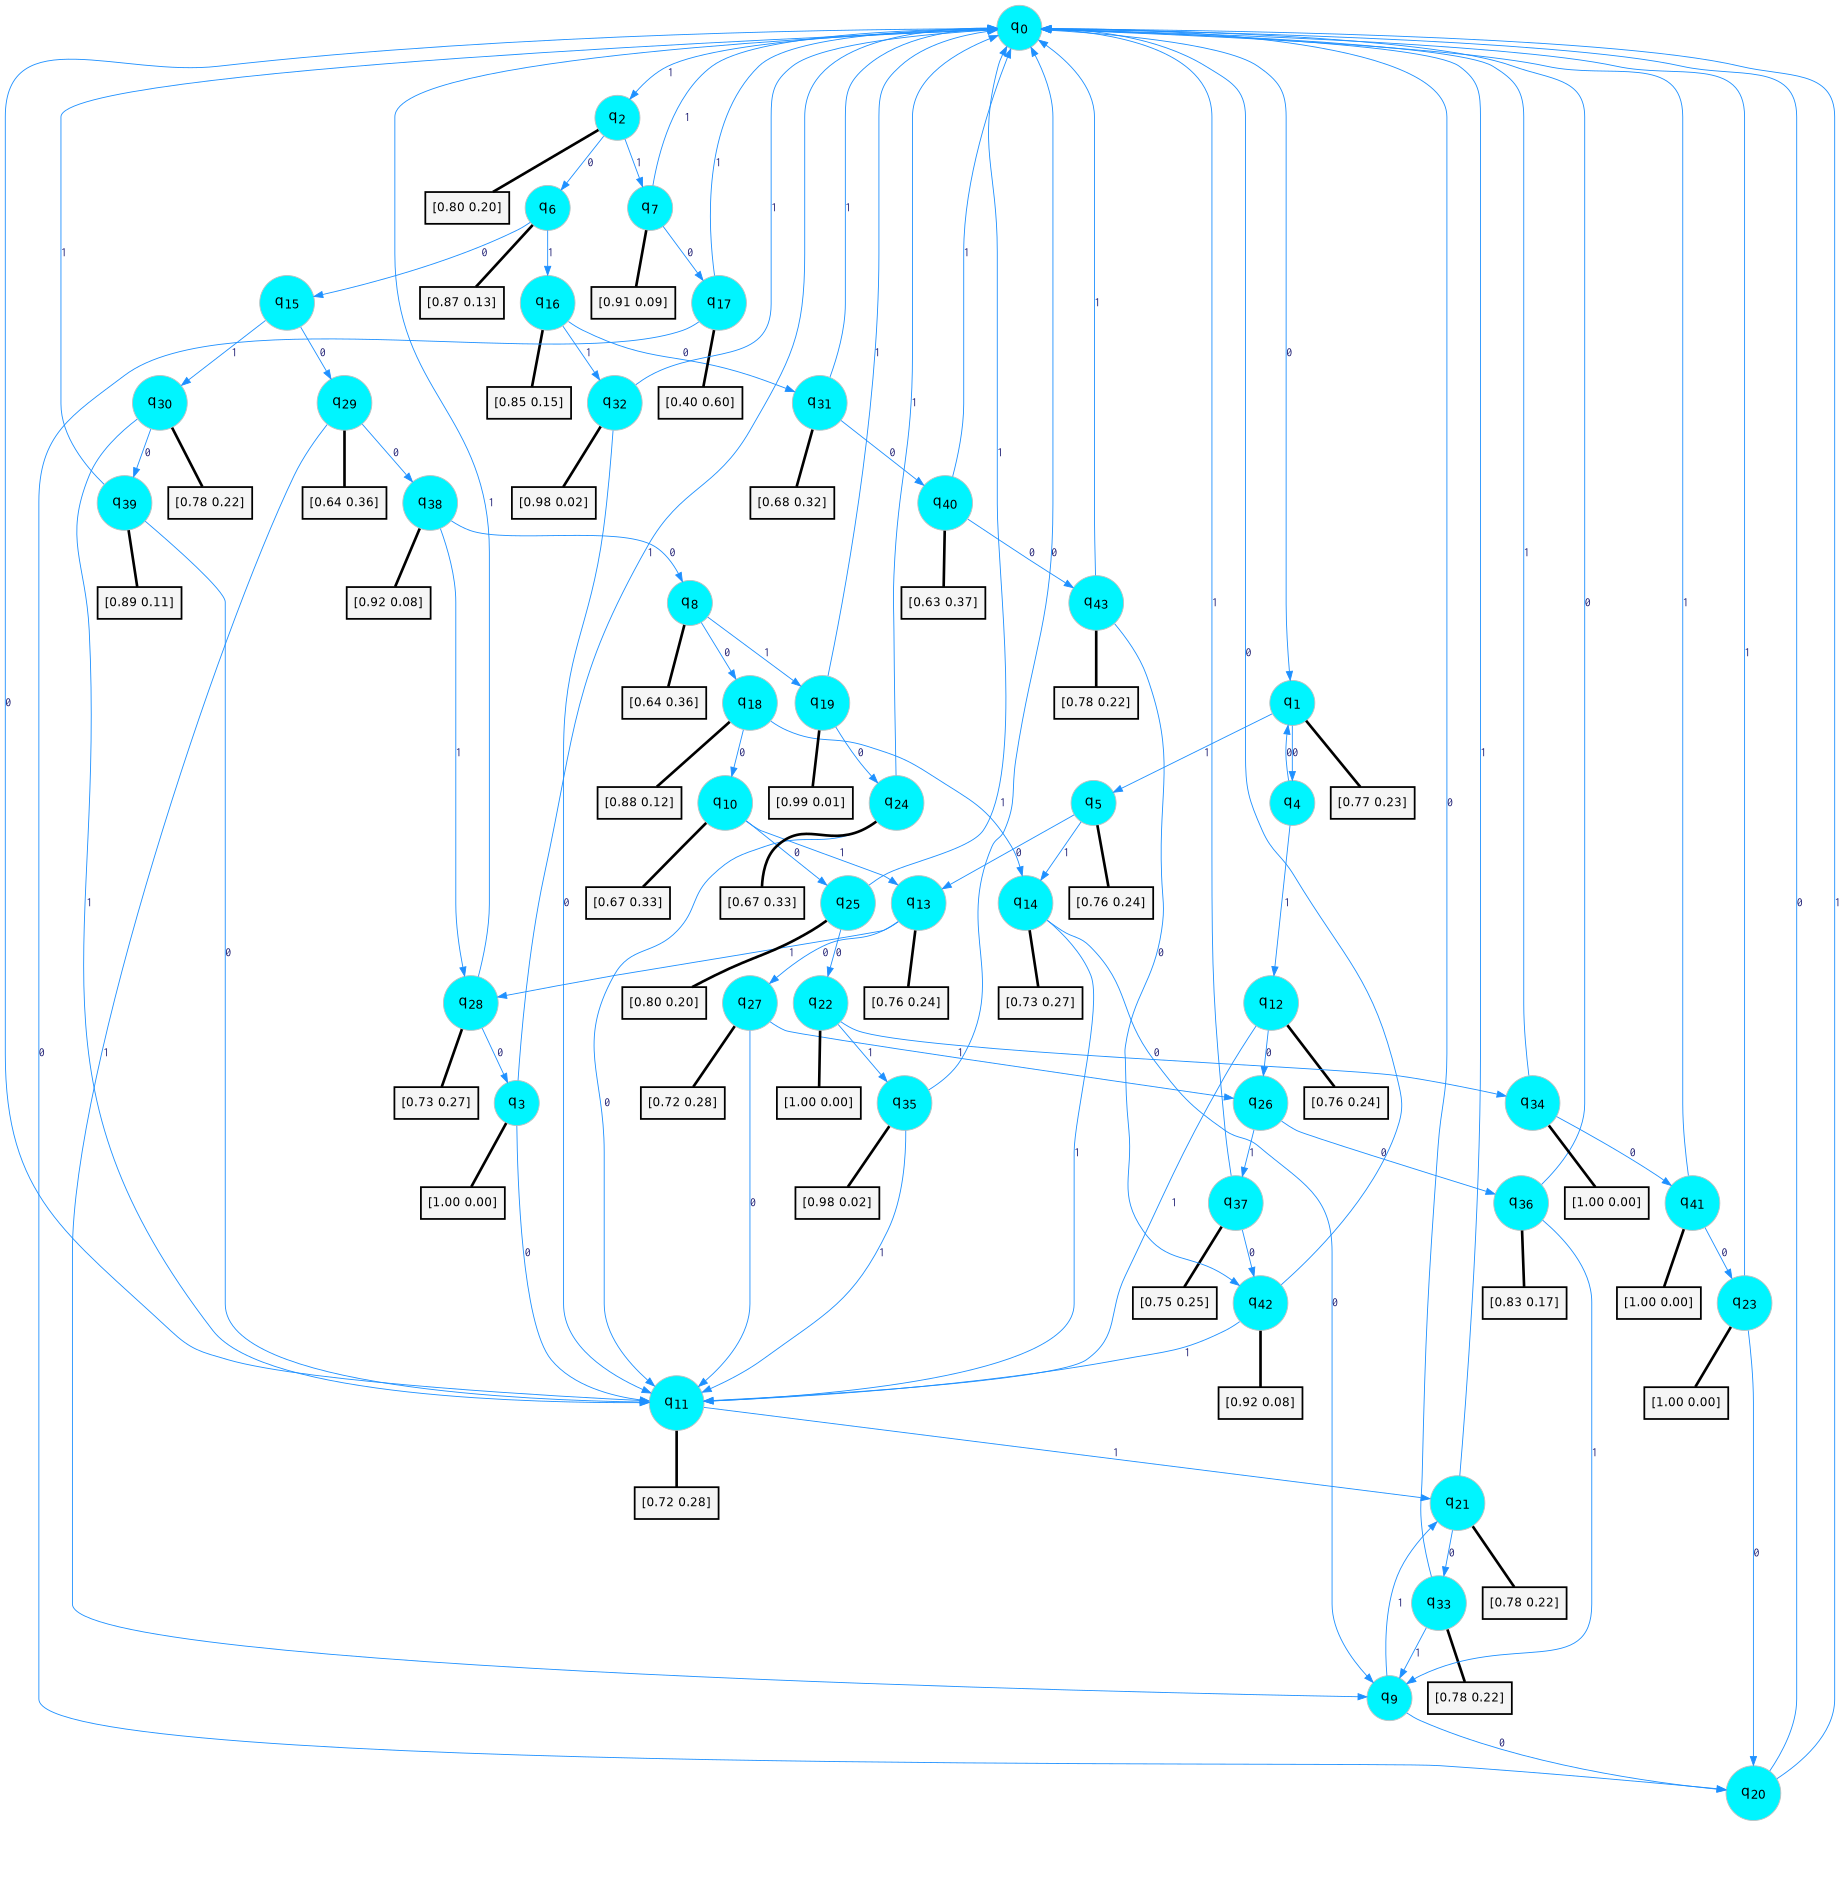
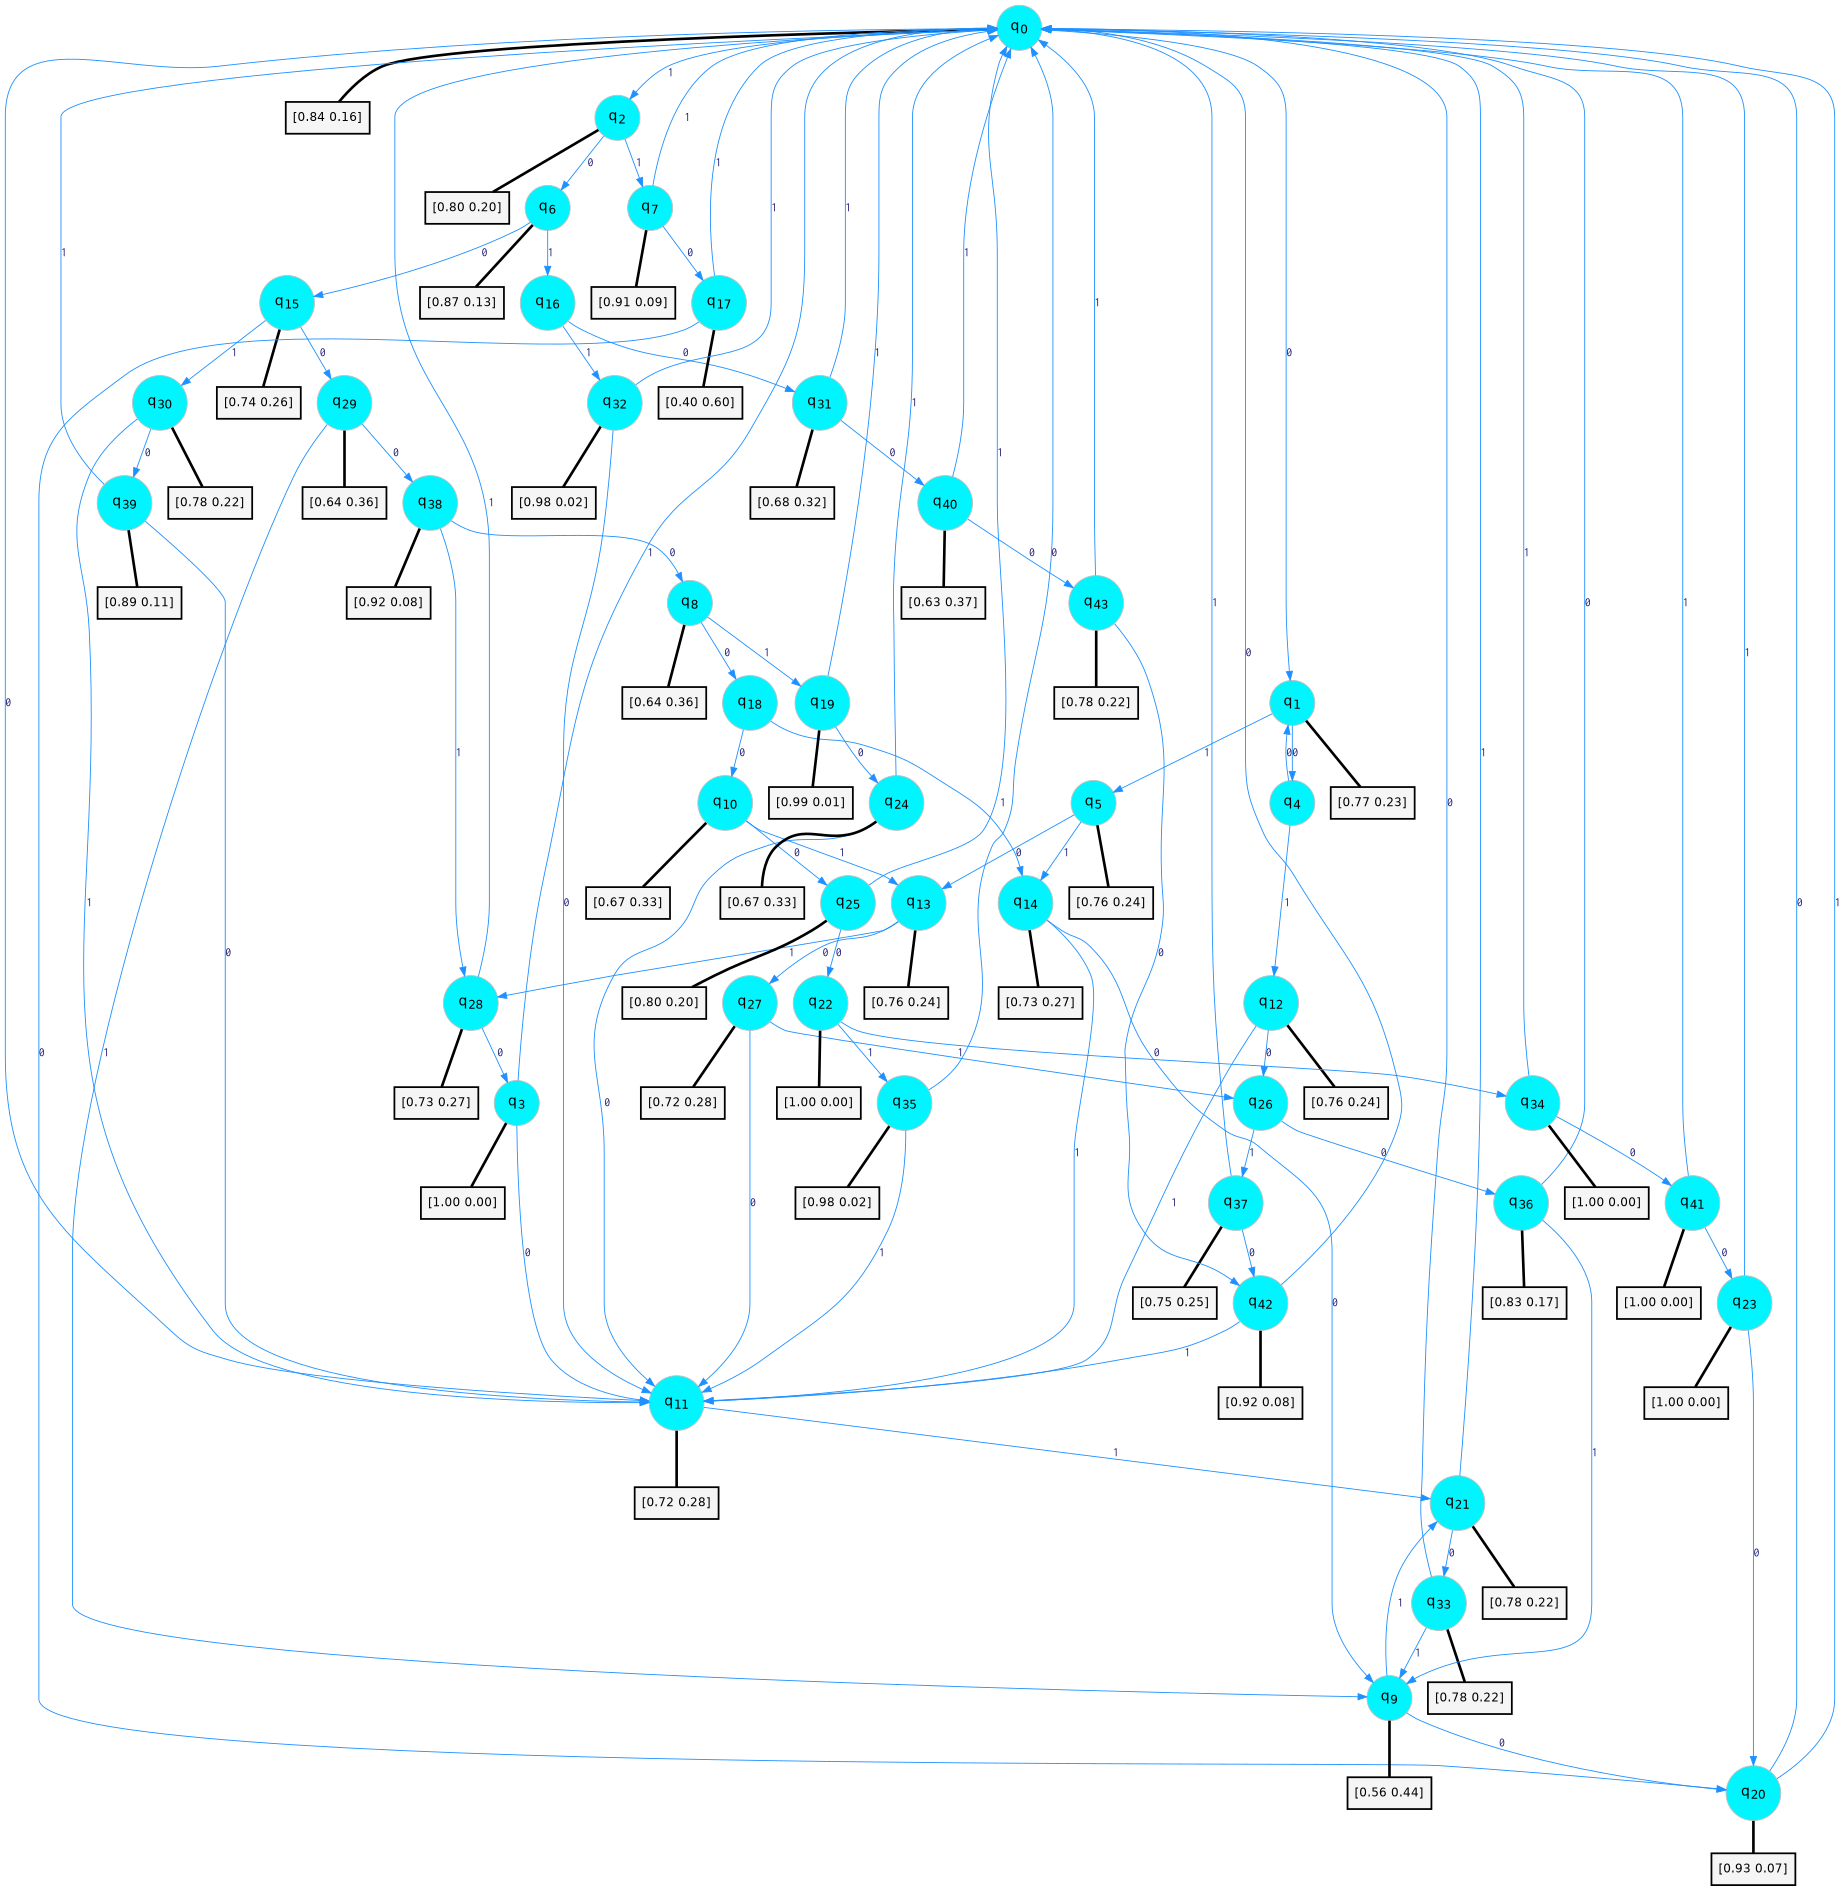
none -> (328, 118)
none -> (259, 403)
(529, 403) -> none
(640, 803) -> none
none -> (1389, 1793)
none -> (1753, 1869)
